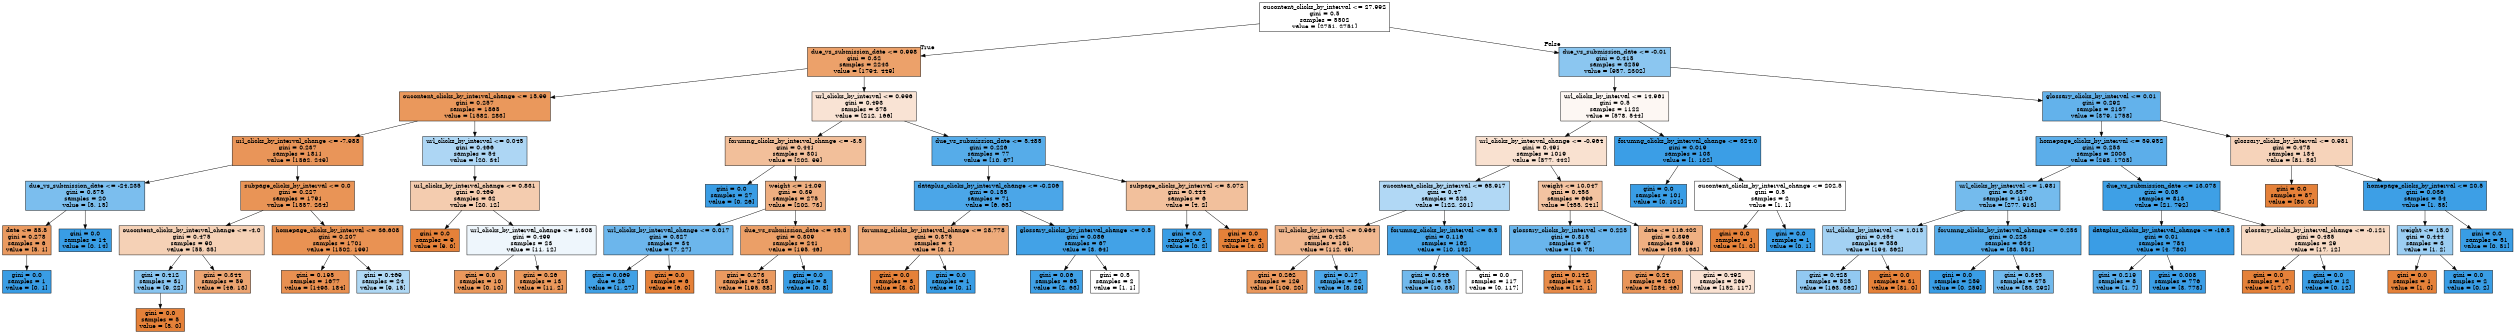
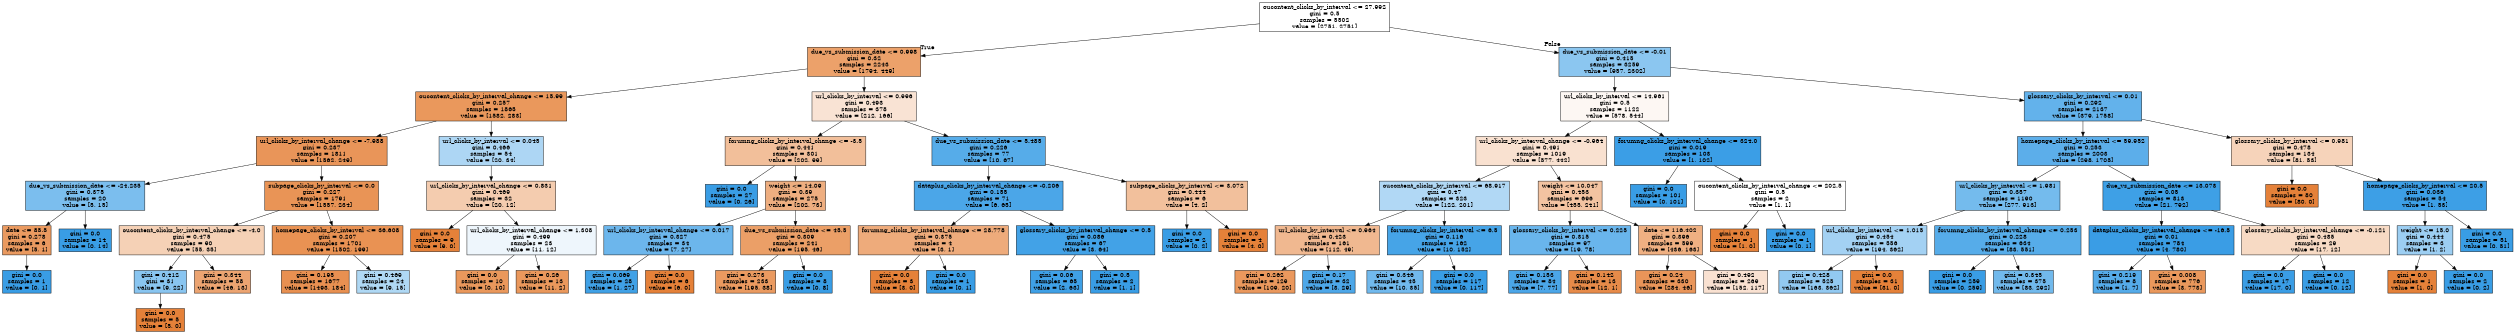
(2292, 196) -> (2292, 196)
(160, 282) -> (160, 282)
(223, 282) -> (223, 282)
(611, 282) -> (611, 282)
(1115, 282) -> (1115, 282)
(1494, 282) -> (1459, 282)
none -> (1535, 282)
(2177, 282) -> (2177, 282)
(2268, 282) -> (2268, 282)
